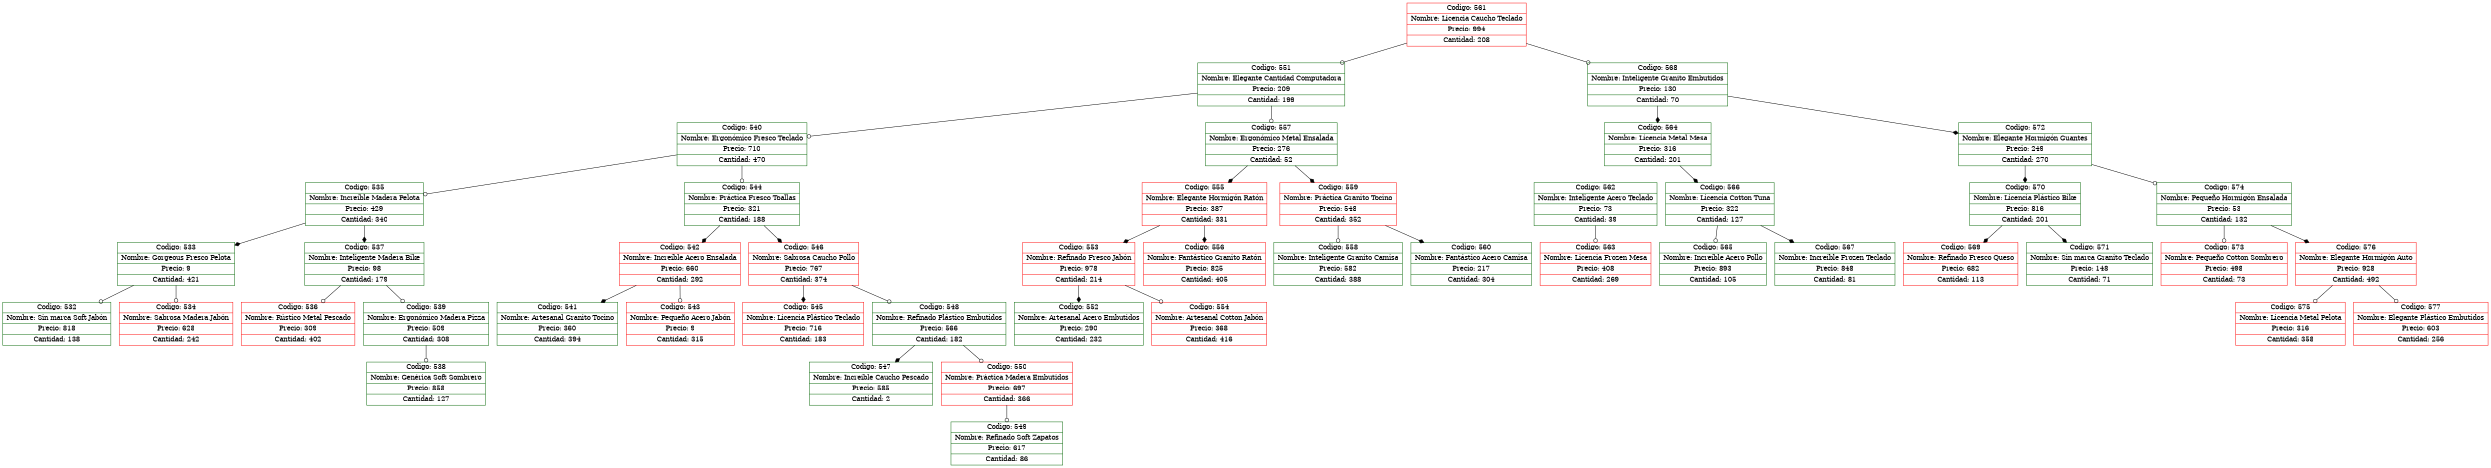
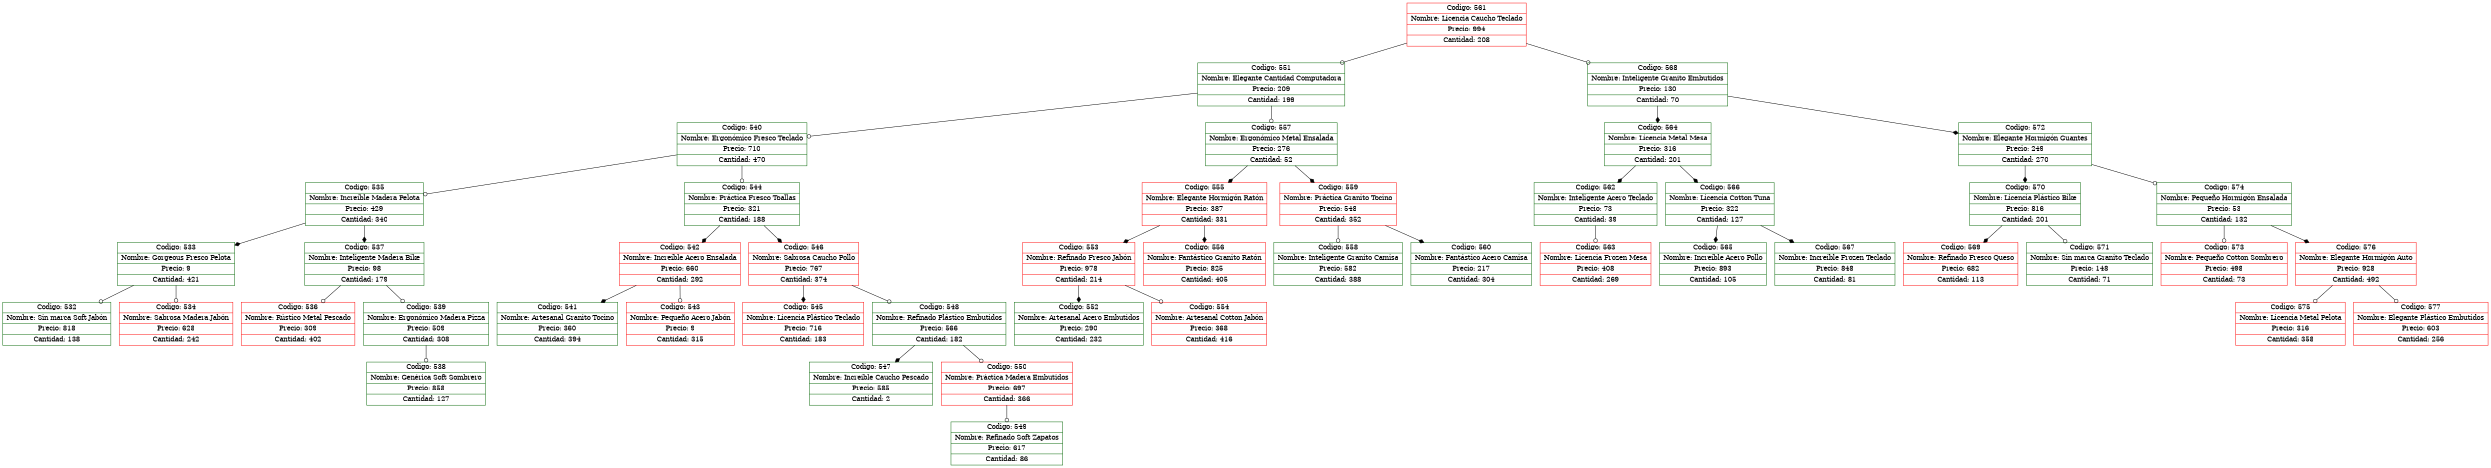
none -> (1629, 172)
(1717, 232) -> (1717, 232)
(2056, 233) -> (2056, 233)
